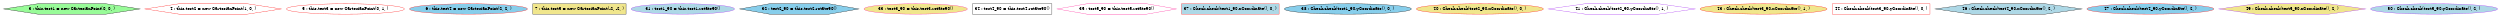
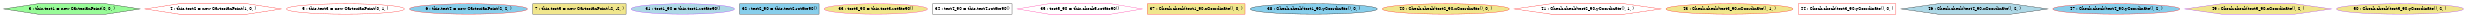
(799, 9) -> (779, 9)
(1117, 9) -> (1080, 9)
(1230, 9) -> (1196, 9)
(1622, 9) -> (1588, 9)
(2434, 9) -> (2400, 9)
